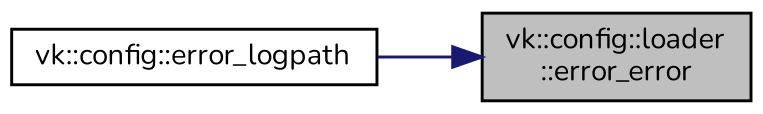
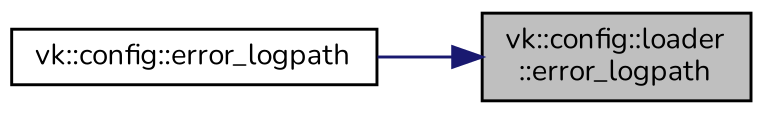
(617, 57) -> (617, 57)
